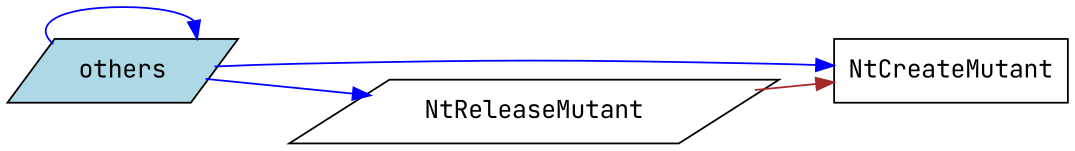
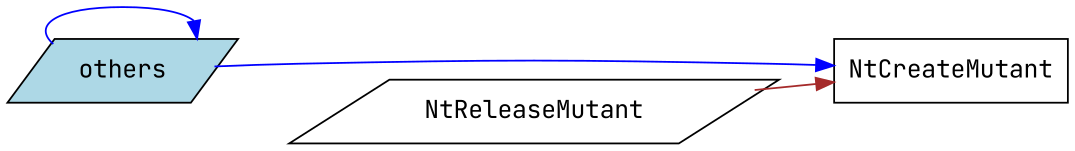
(279, 86) -> none
